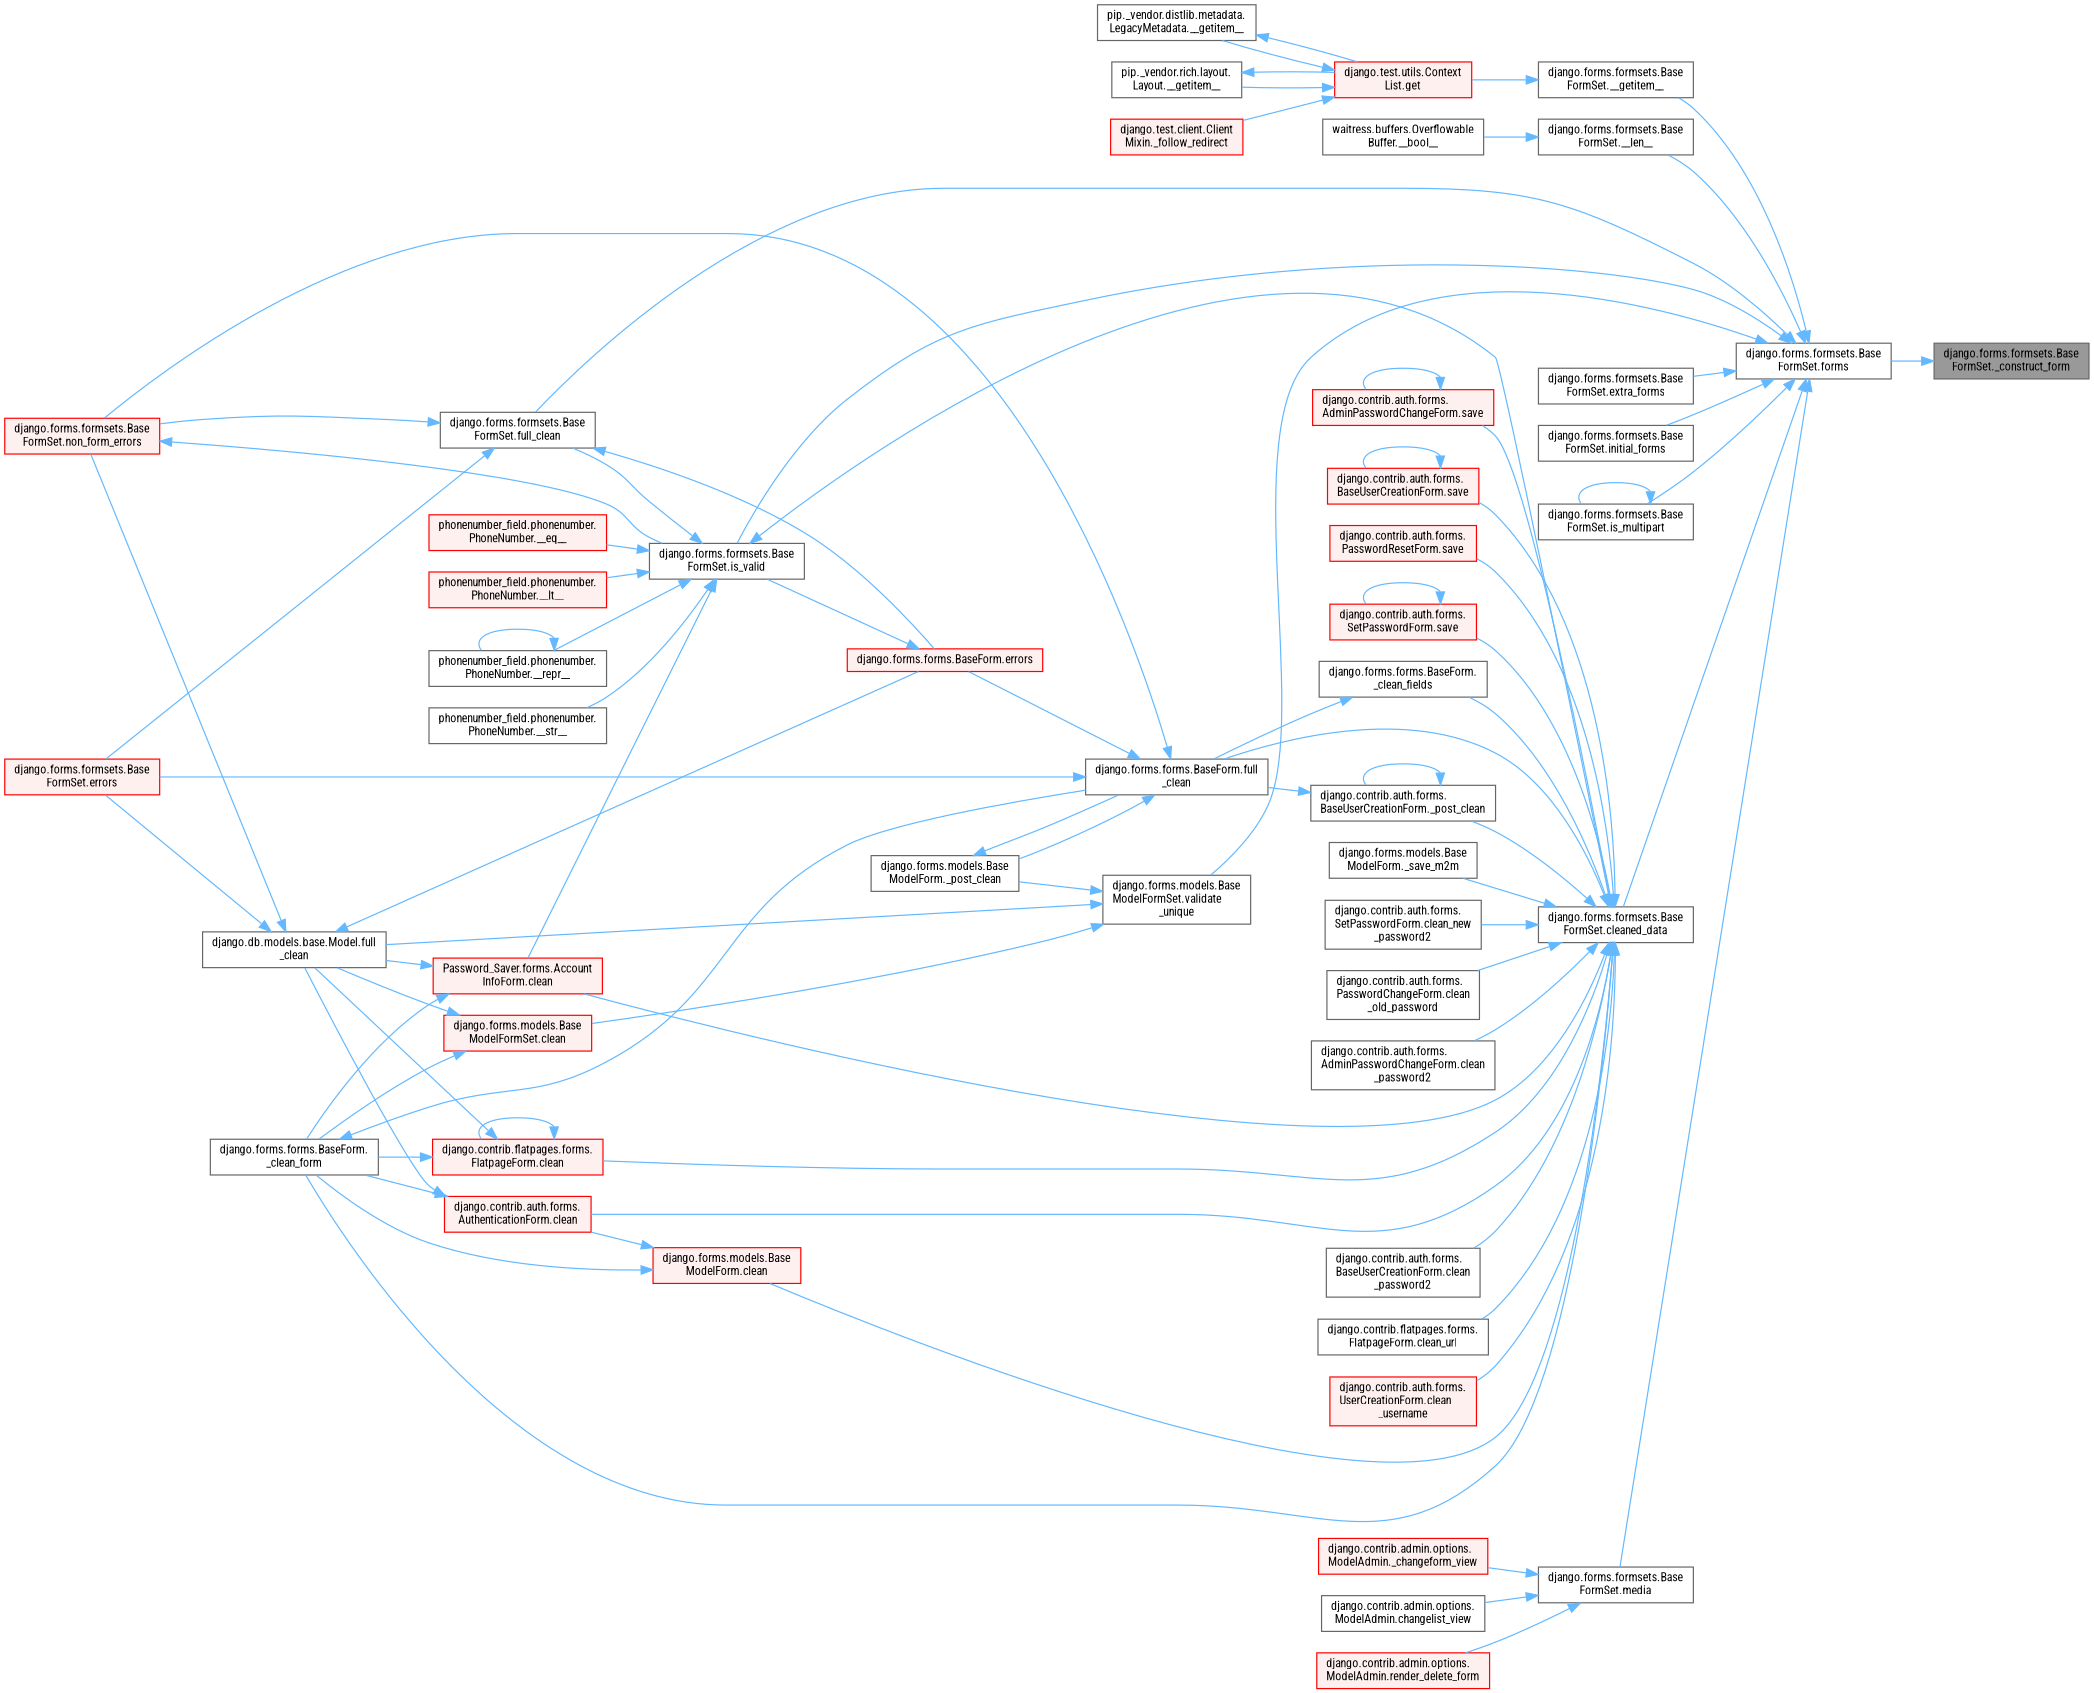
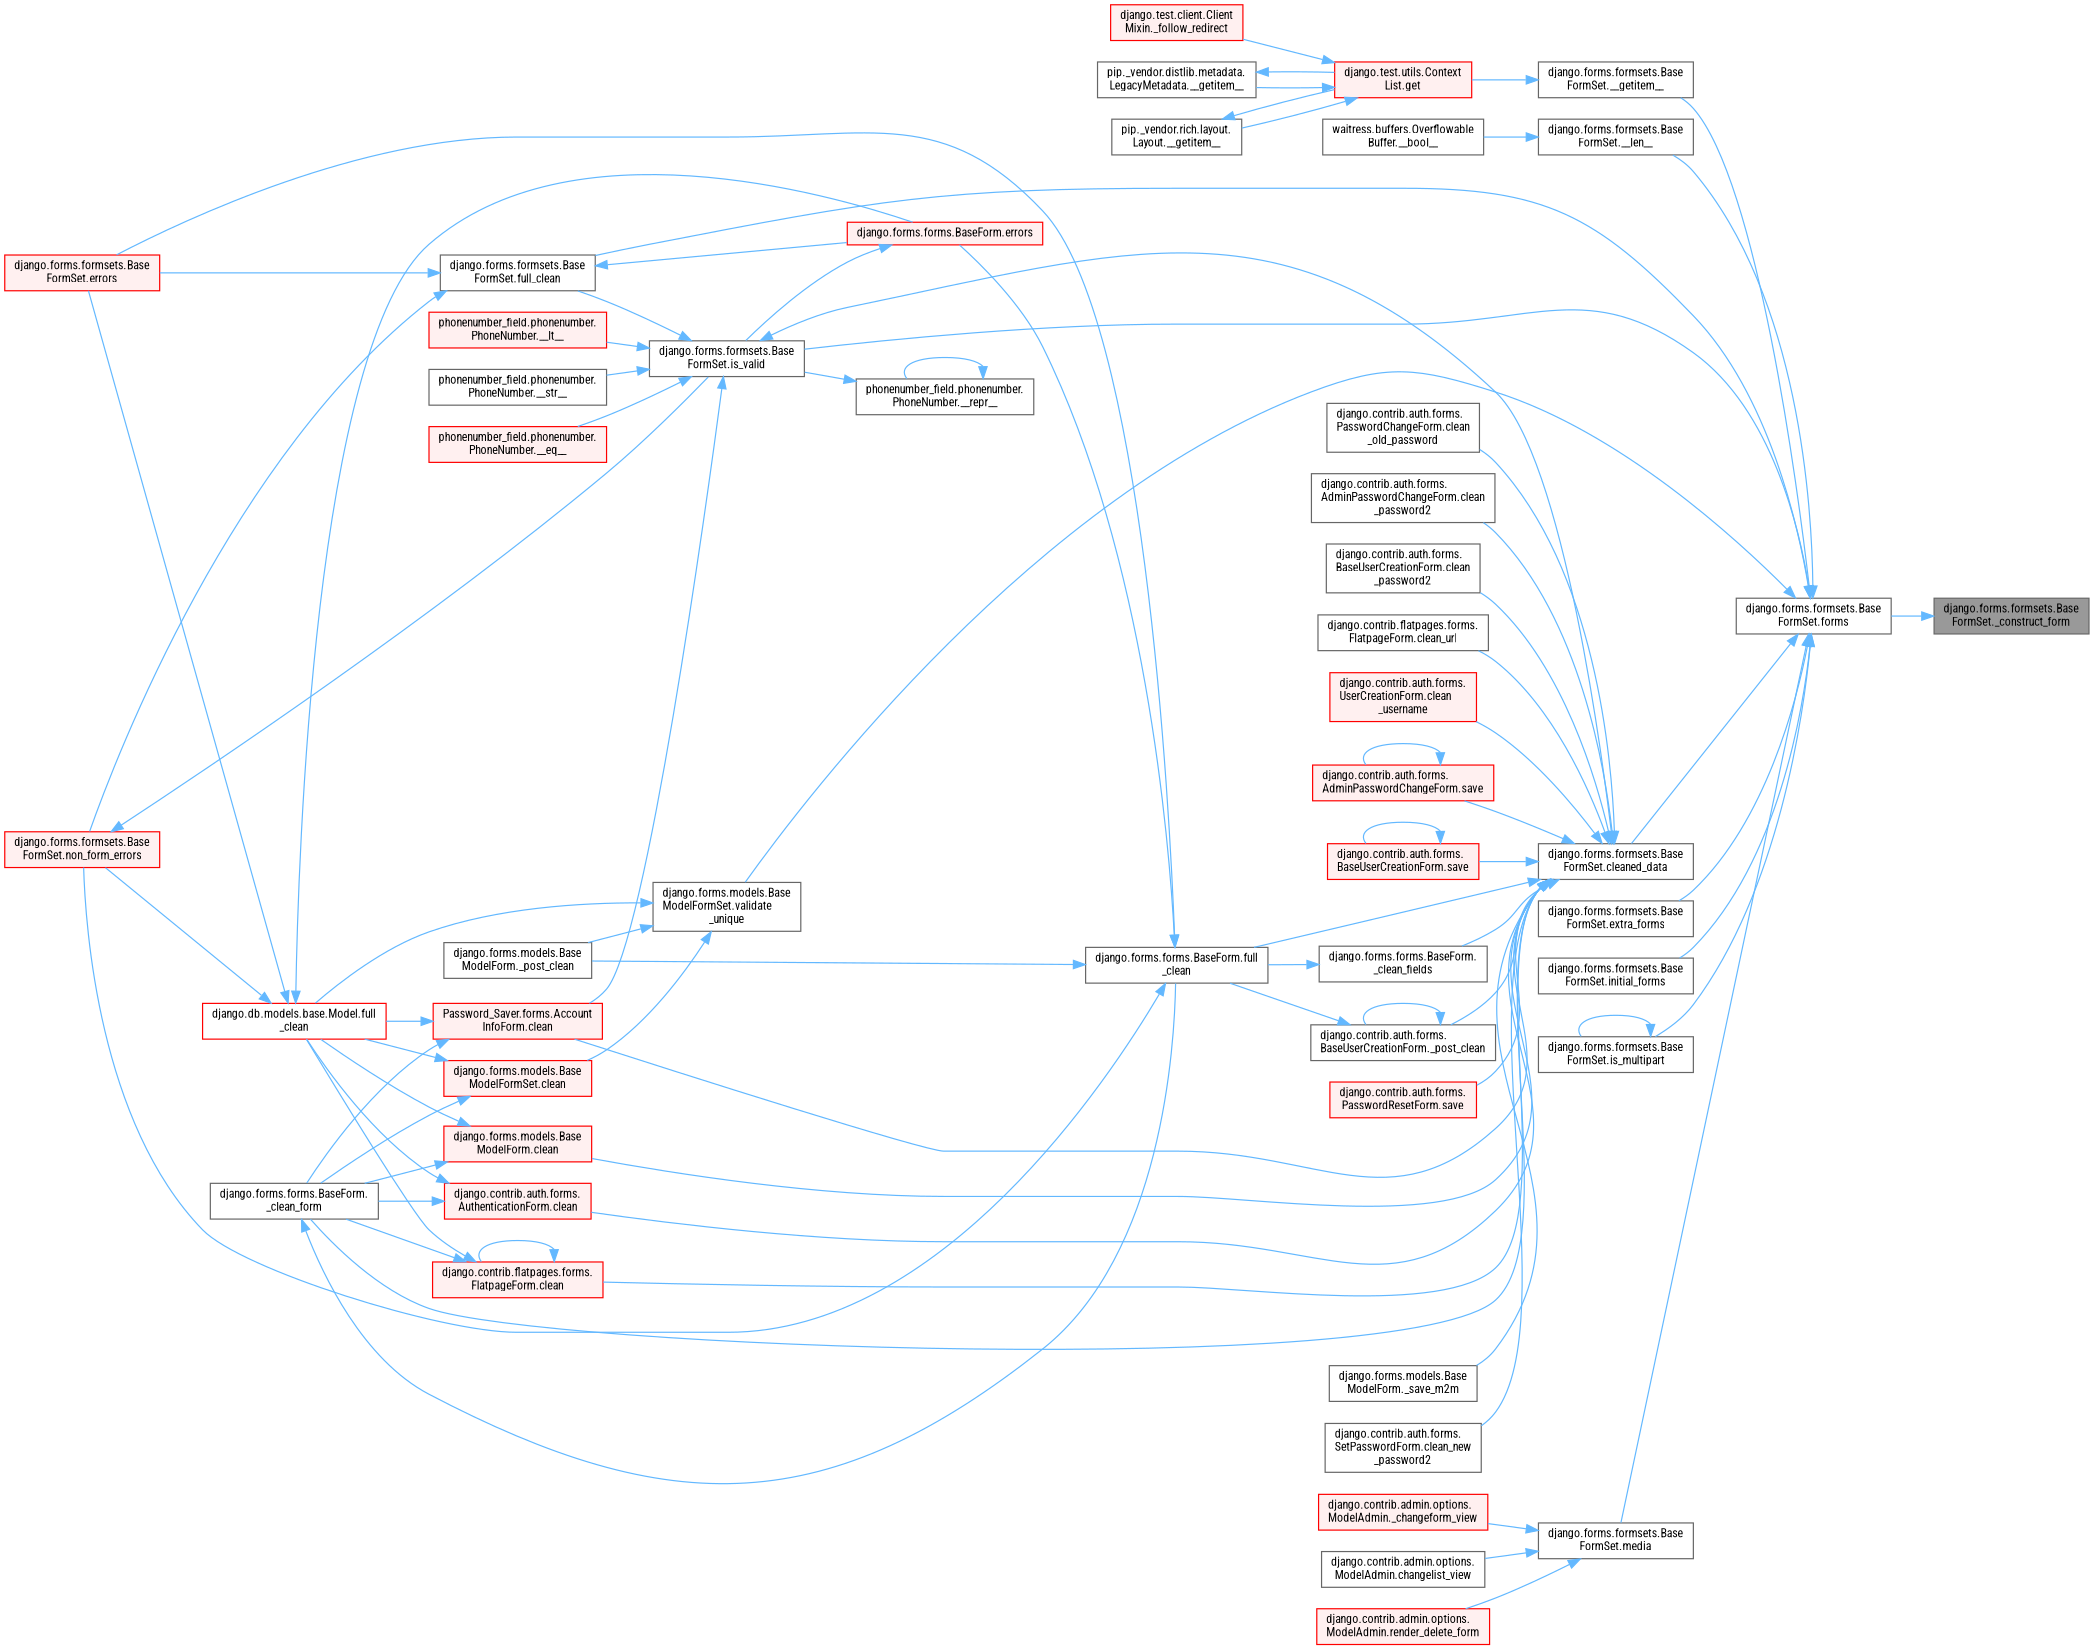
(617, 618) -> (824, 376)
(1403, 622) -> none
(1052, 824) -> none
(294, 950) -> (294, 1021)
(616, 1238) -> (395, 1088)
